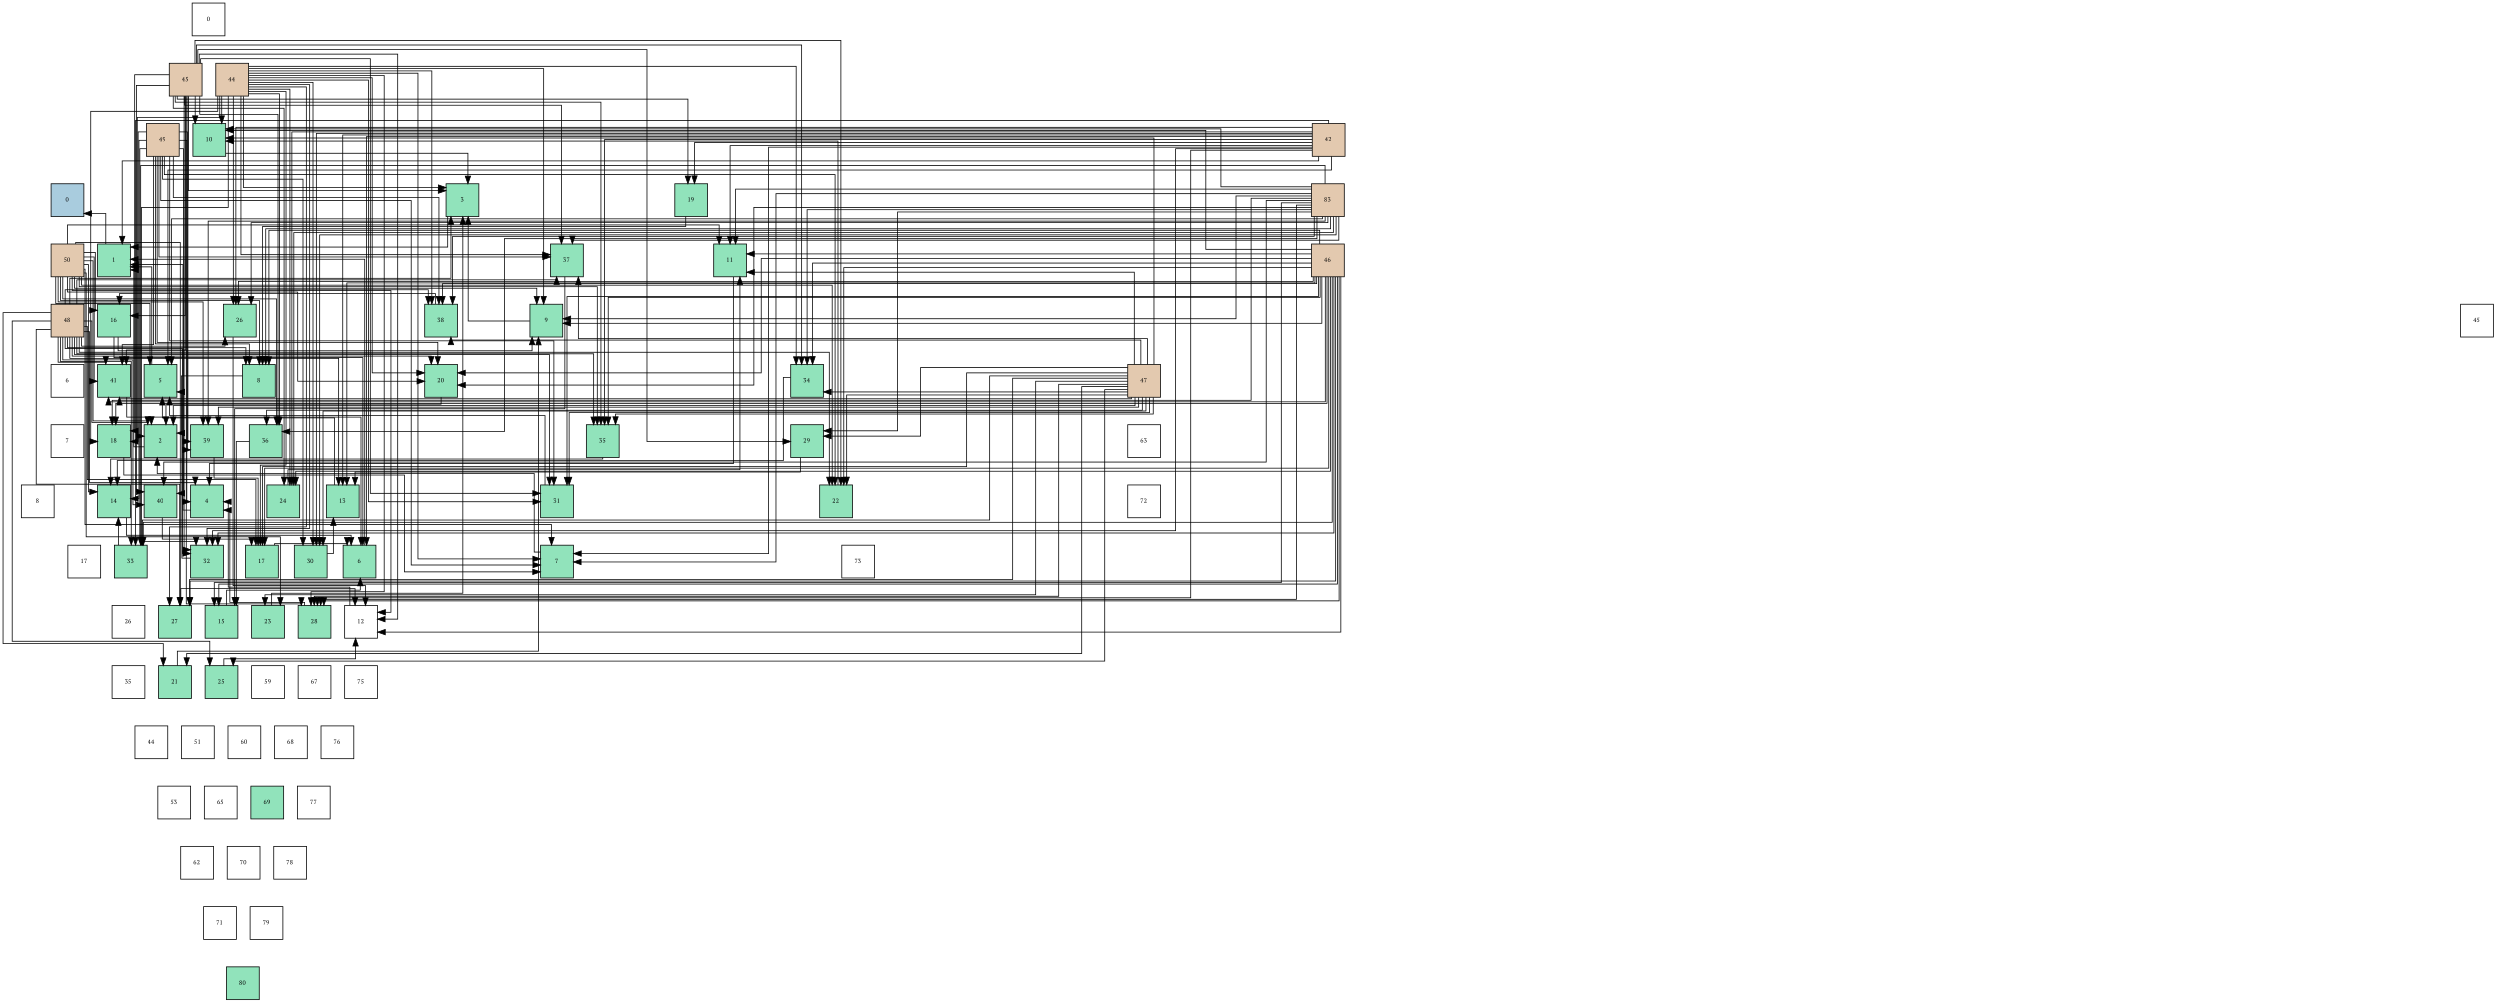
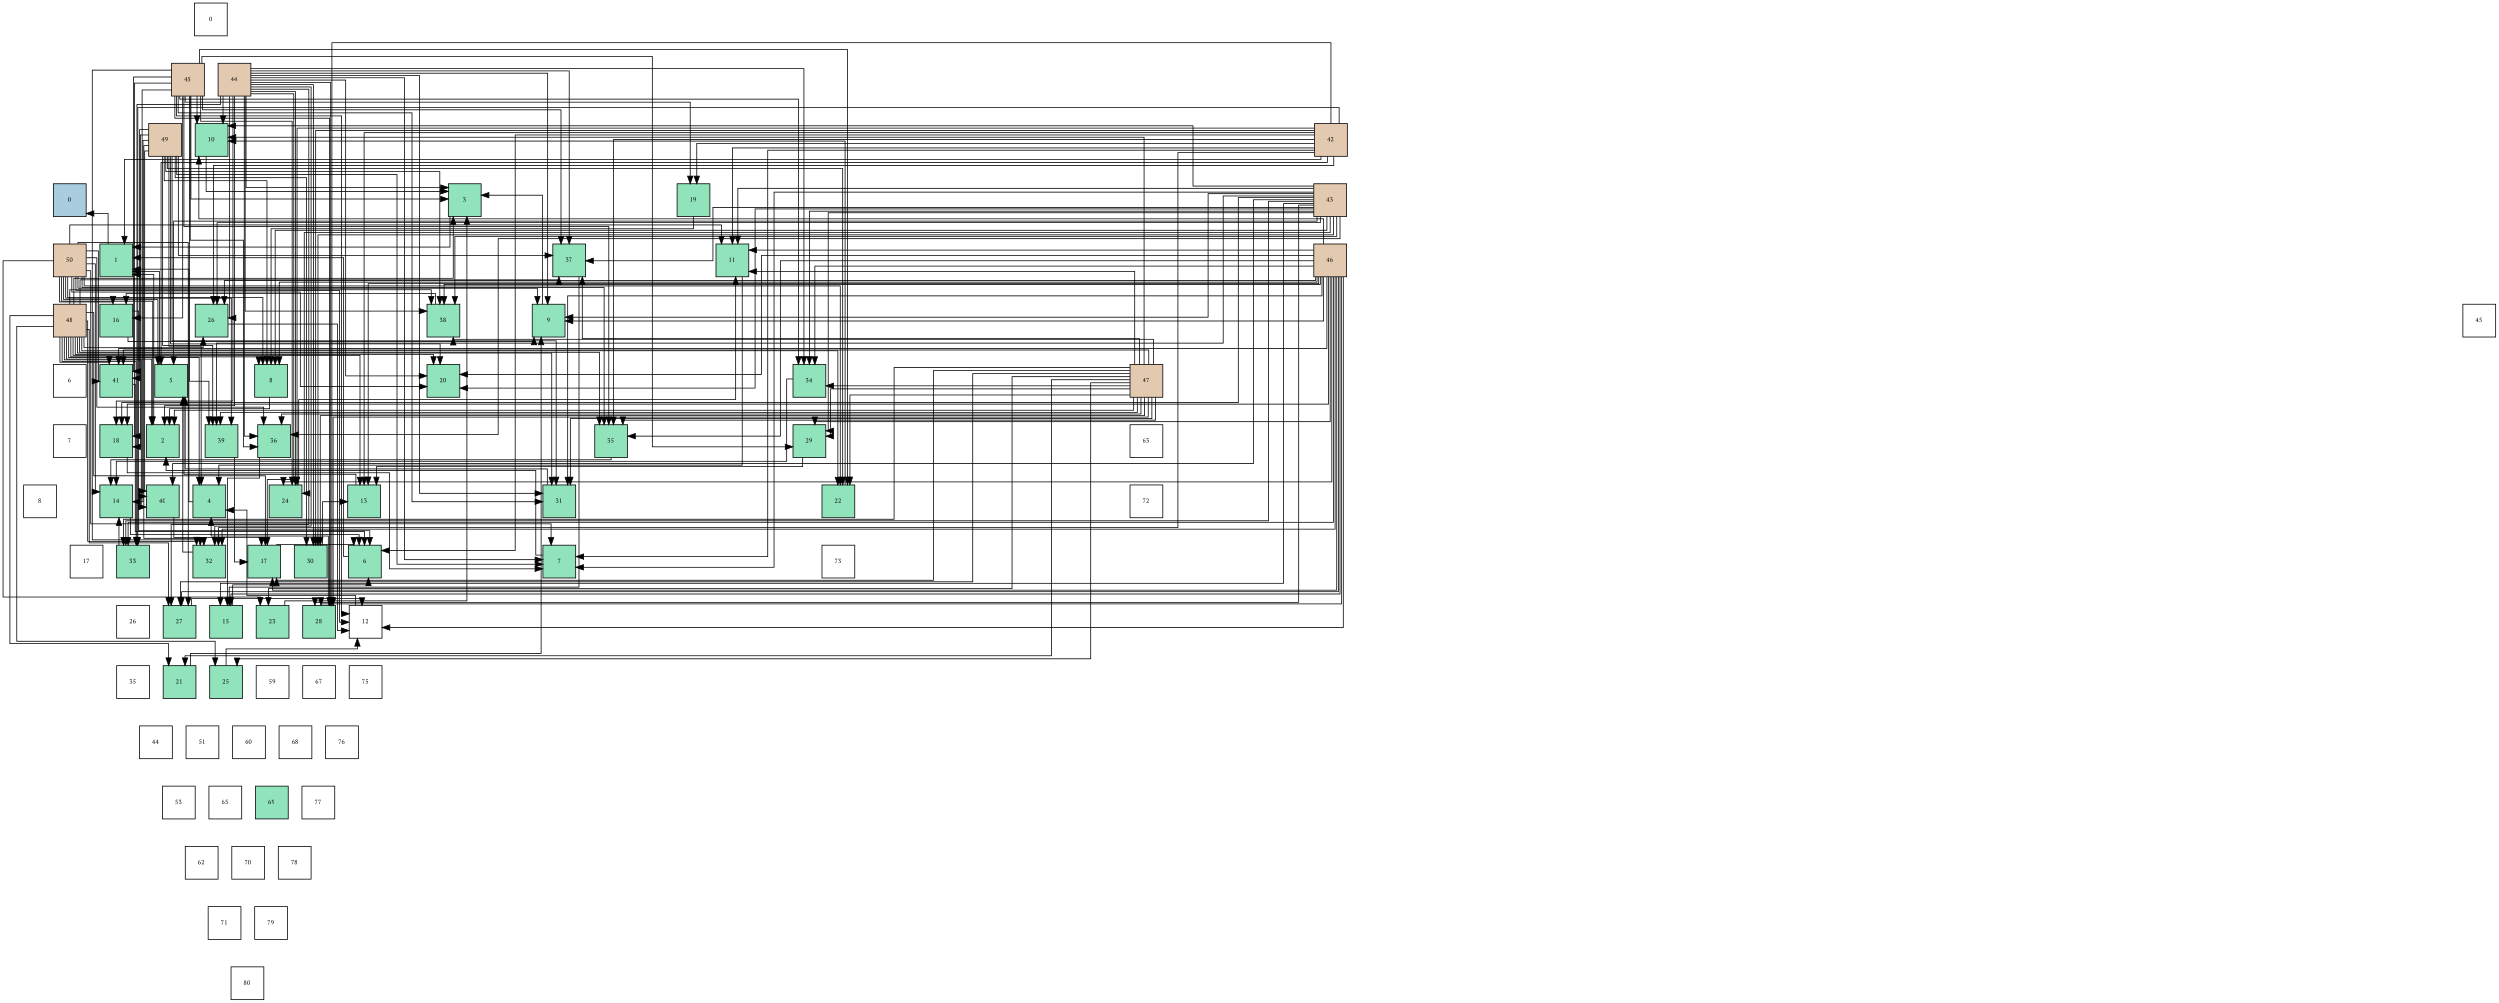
(1328, 200) -> (1330, 200)
(973, 268) -> (1161, 422)
(301, 404) -> none
(243, 983) -> (247, 983)
